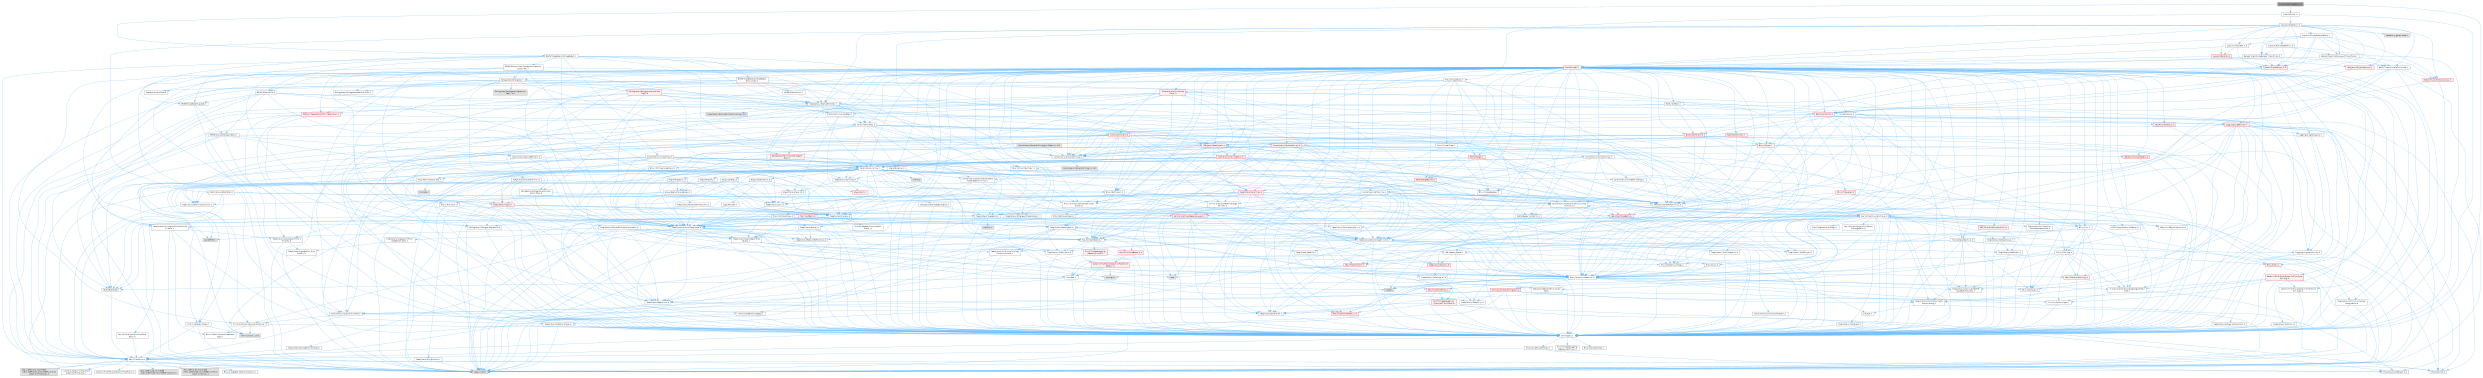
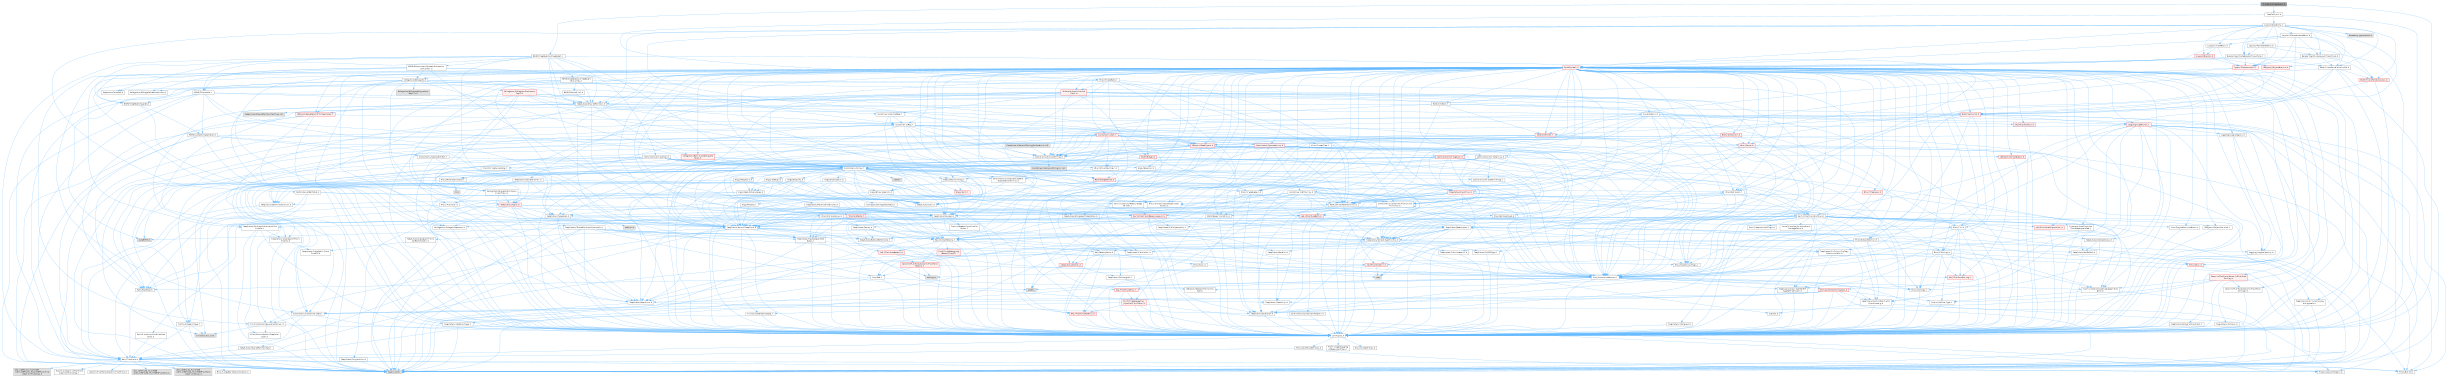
(1642, 98) -> (1724, 141)
(424, 192) -> (457, 192)
